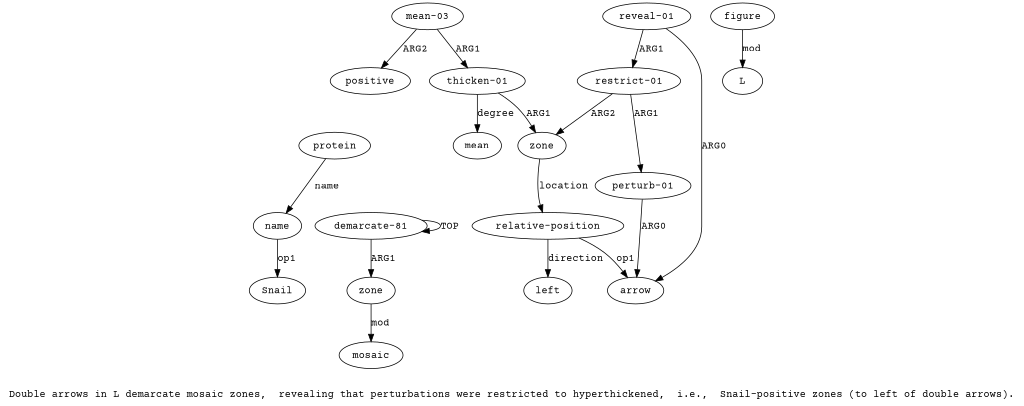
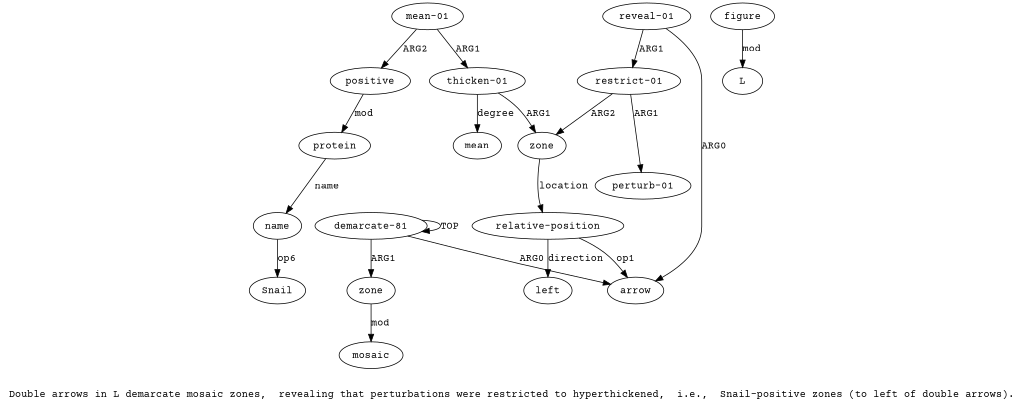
(428, 16) -> (428, 16)
none -> (354, 110)
(640, 235) -> (505, 260)
(287, 258) -> (287, 258)
